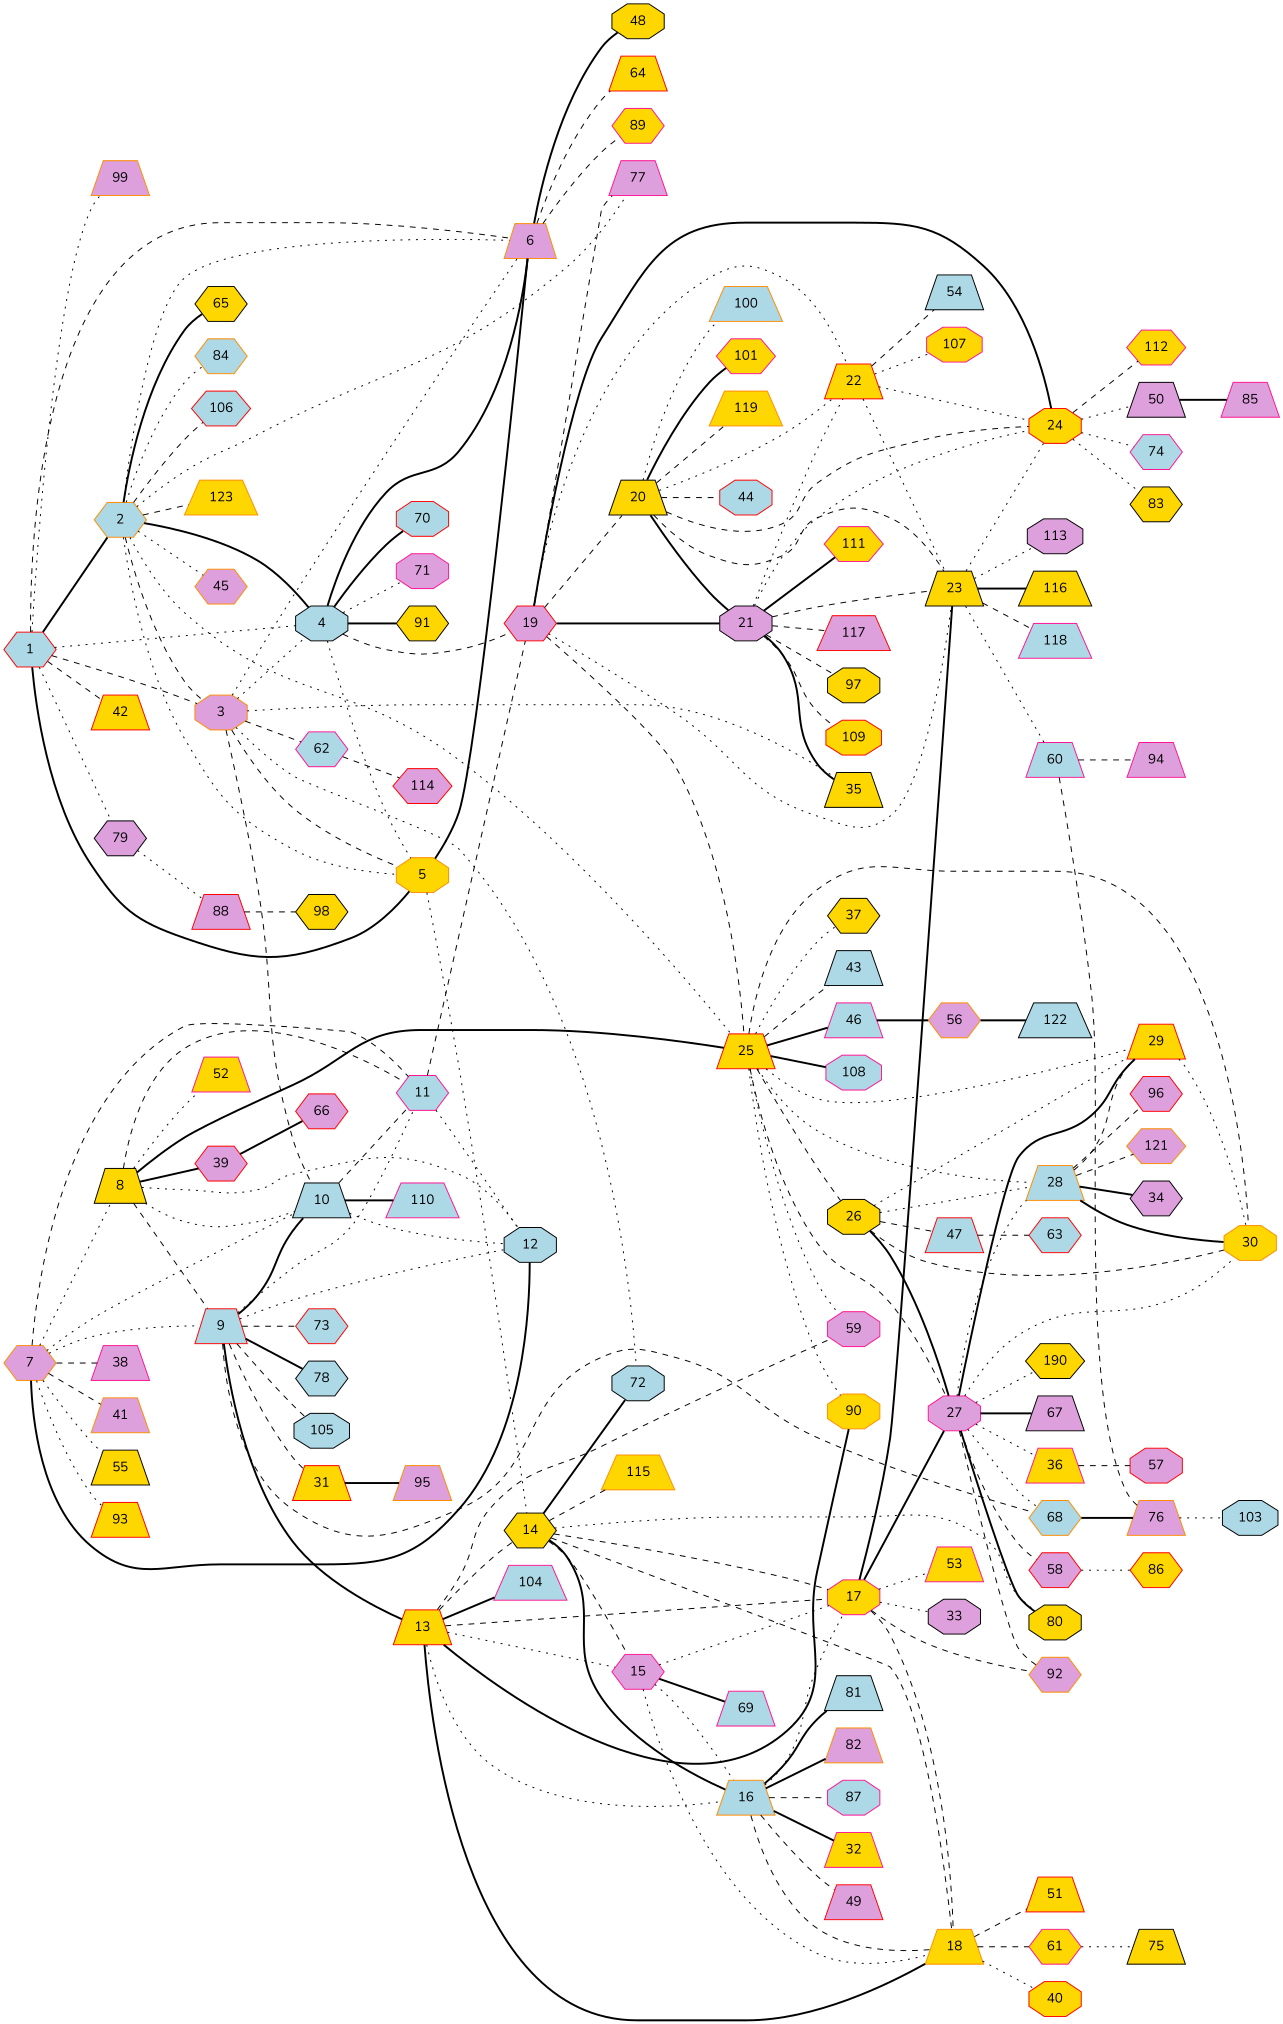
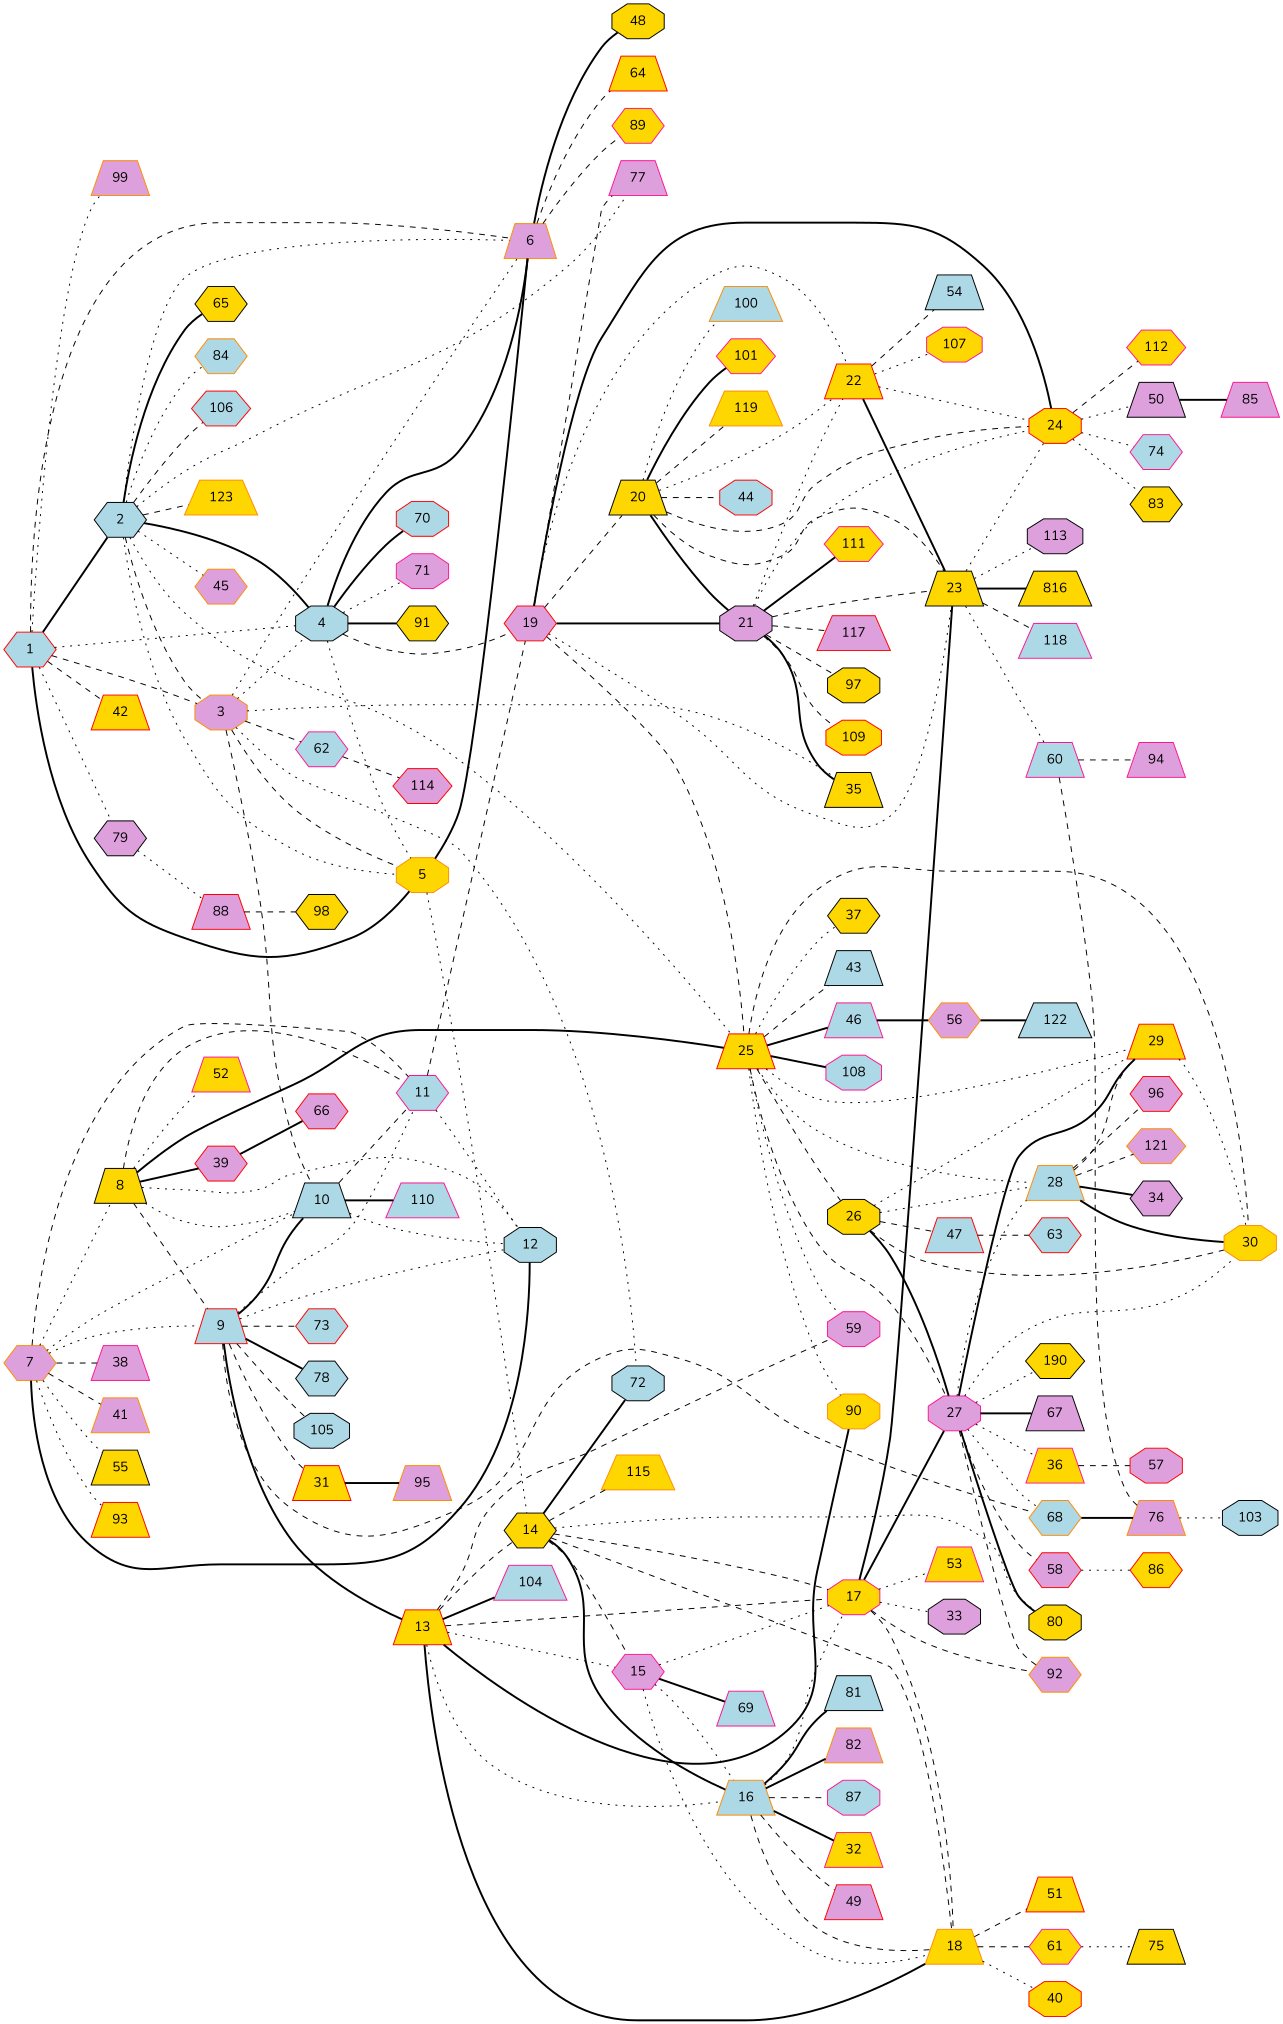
(904, 485) -> (904, 485)
(120, 520) -> (120, 520)
(1055, 589) -> (1055, 589)
